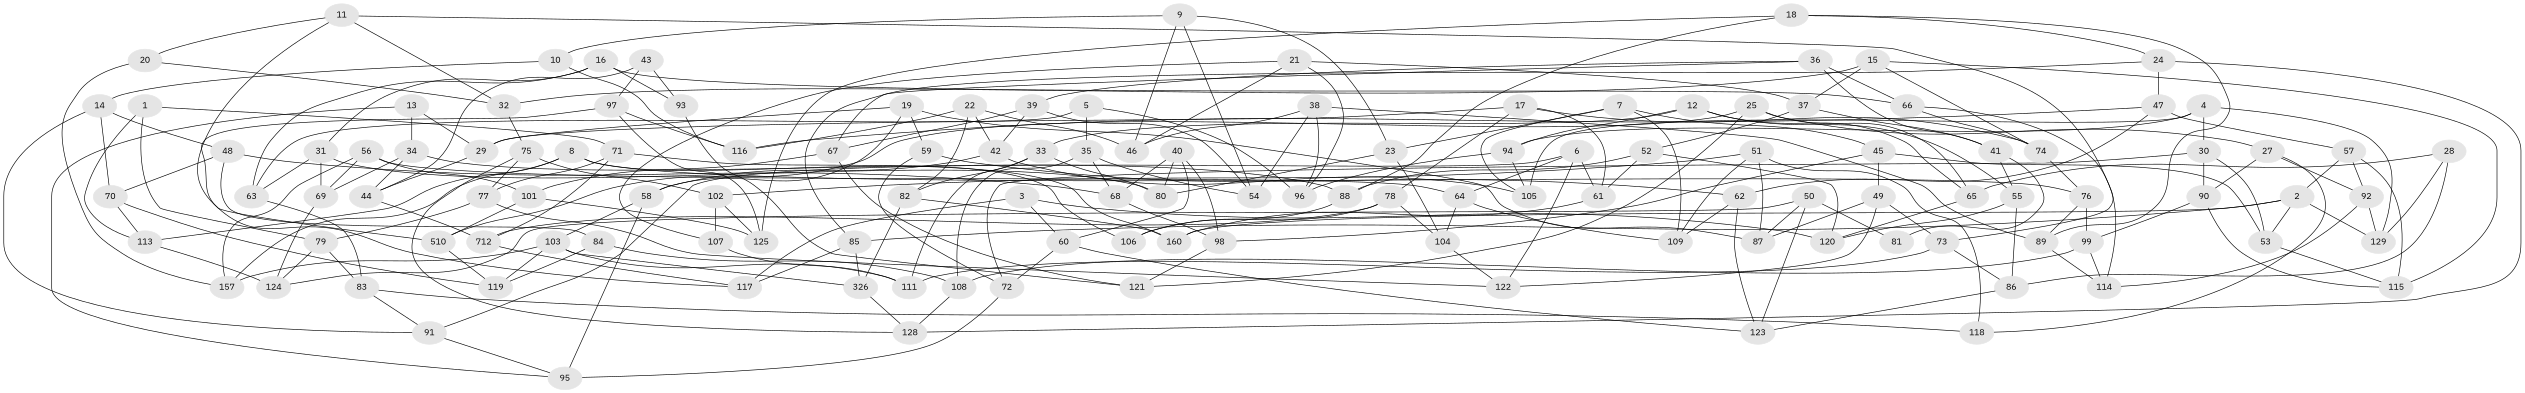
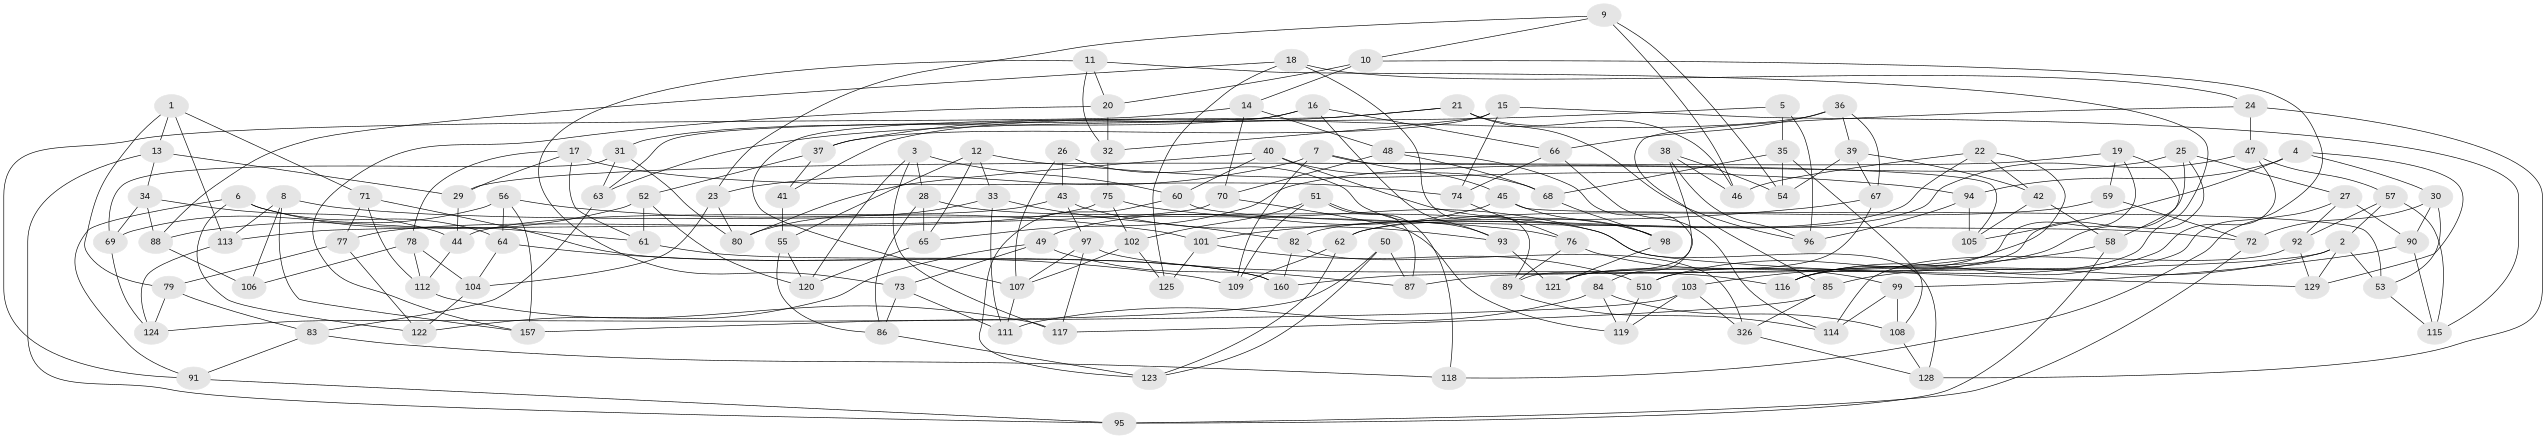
none -> (1249, 83)
none -> (164, 129)
none -> (1062, 151)
(674, 163) -> (1048, 267)
none -> (919, 172)
(484, 242) -> (422, 288)
(1897, 242) -> none
(731, 266) -> (1275, 313)
